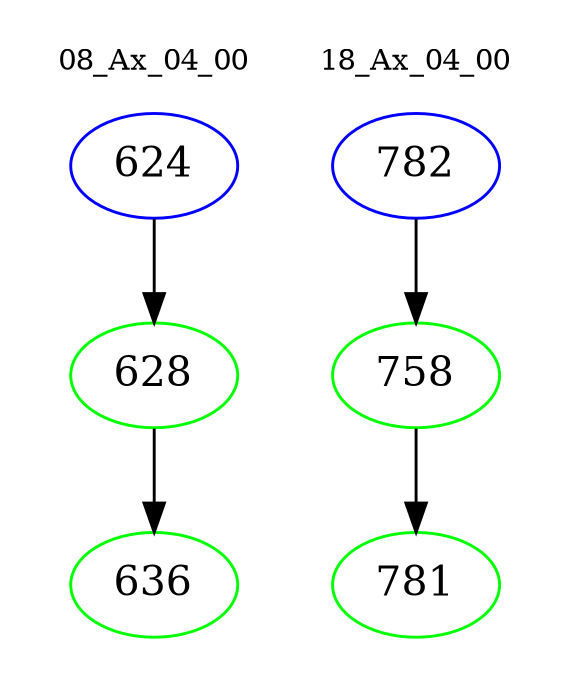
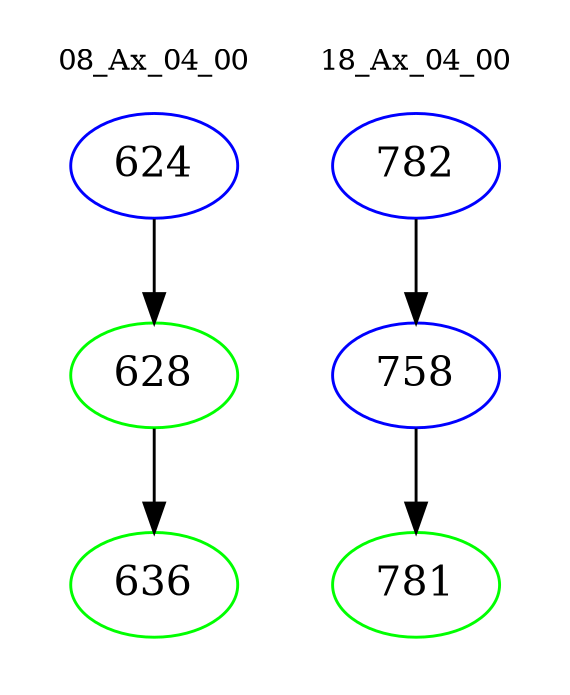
(416, 375) -> (416, 375)
